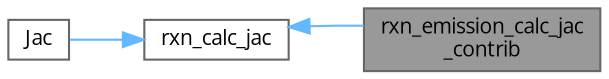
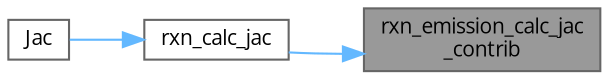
(337, 26) -> (316, 53)
